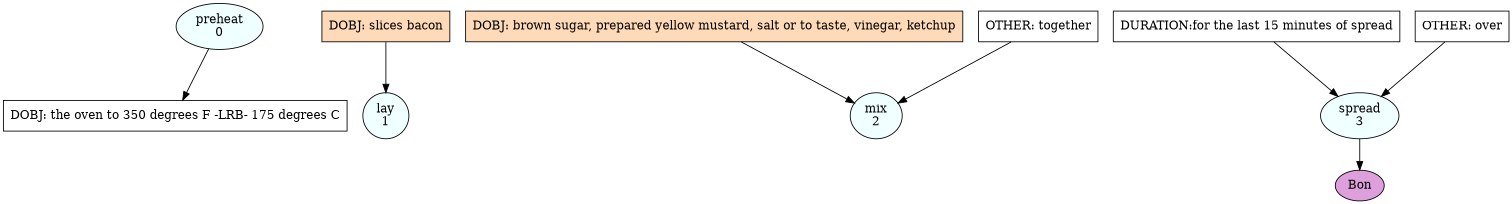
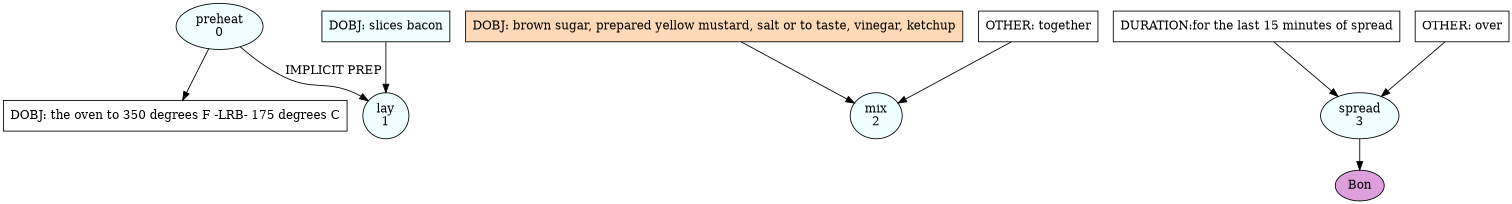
(386, 26) -> (386, 26)
none -> (296, 82)
